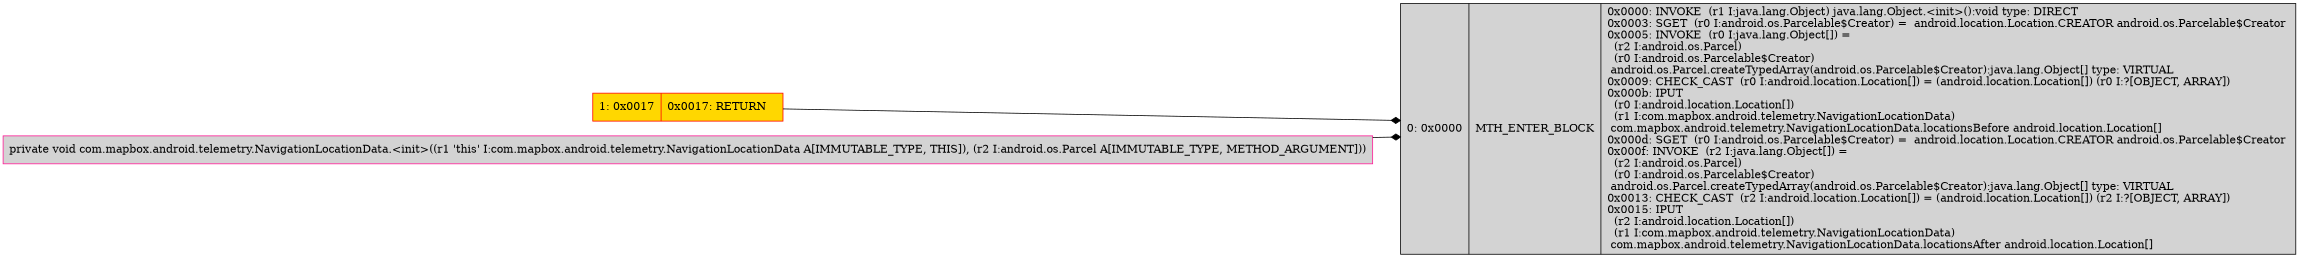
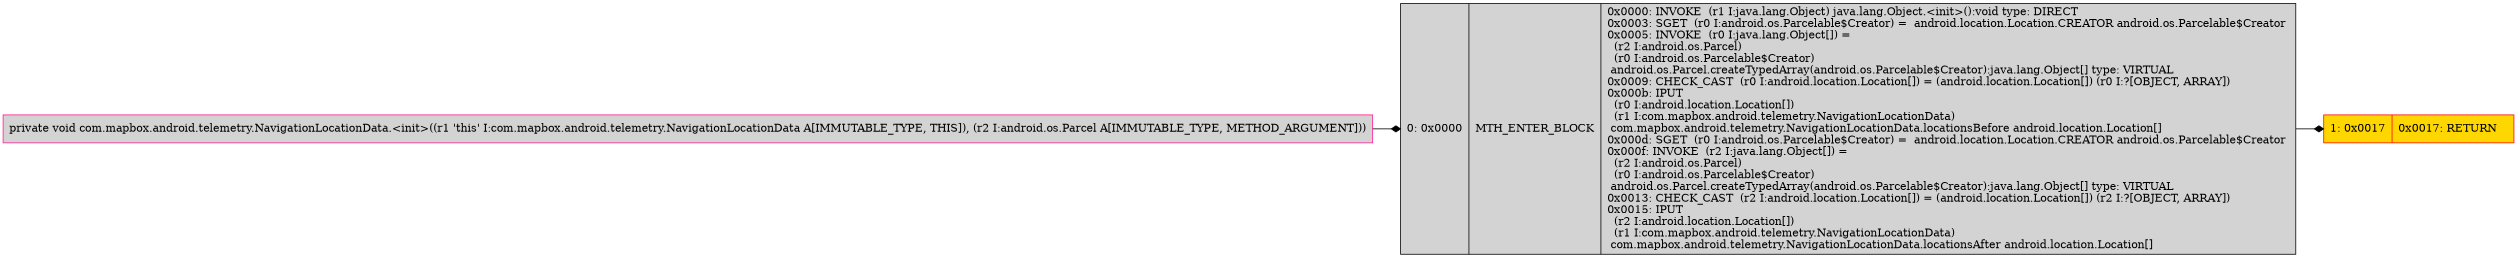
(1087, 115) -> (2305, 129)
